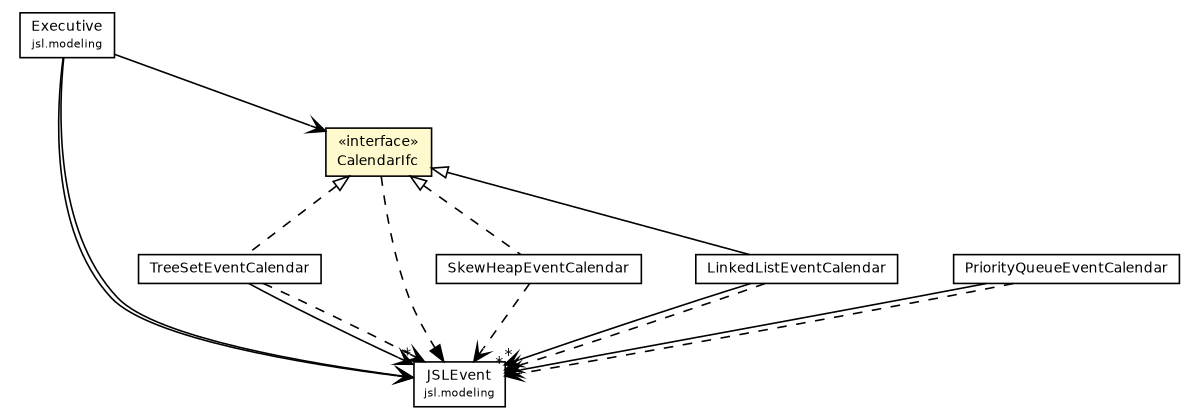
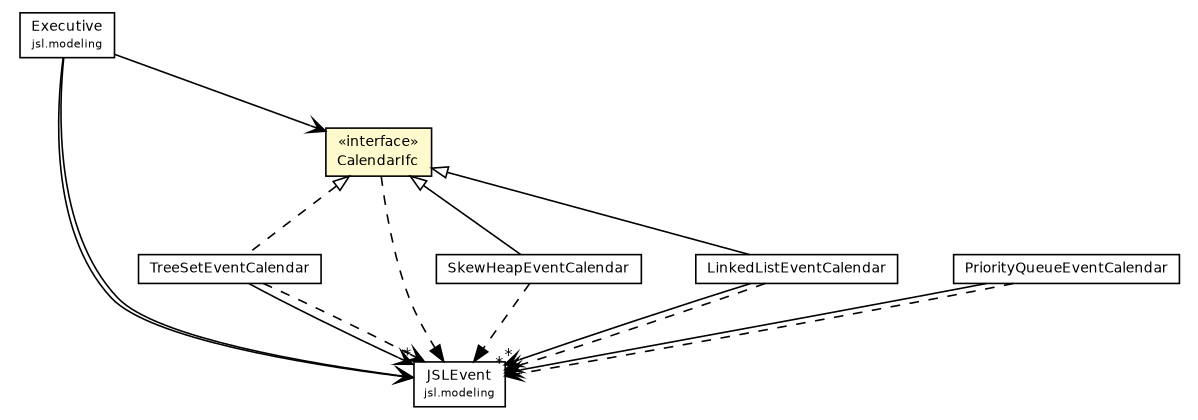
(472, 220) -> (472, 220)
(507, 316) -> (507, 316)
